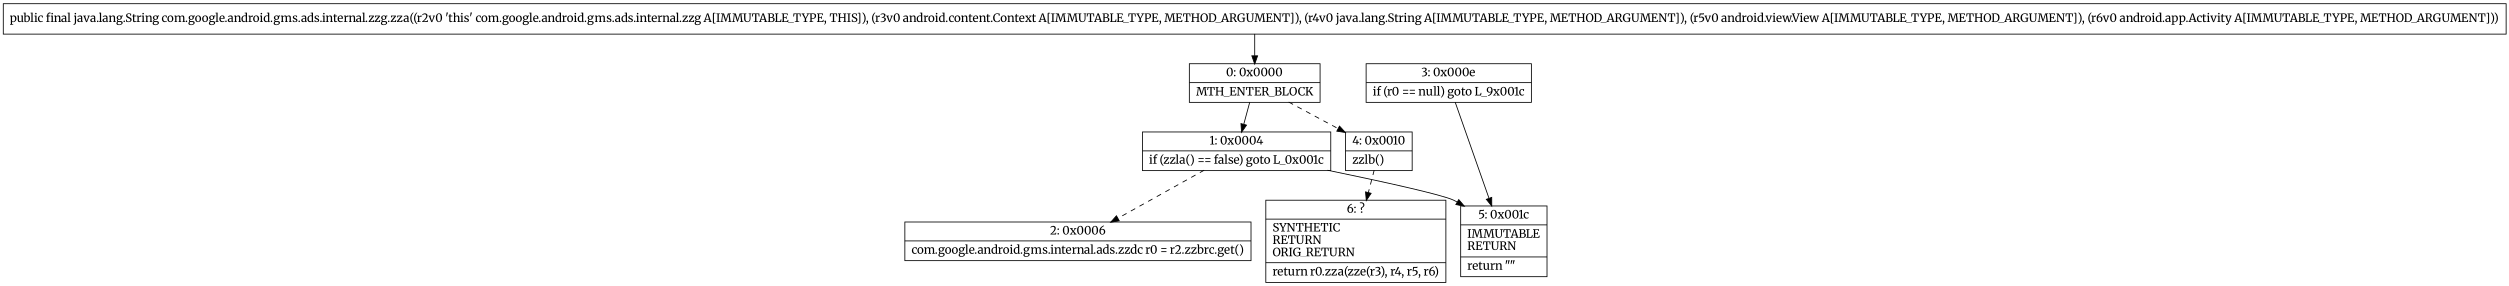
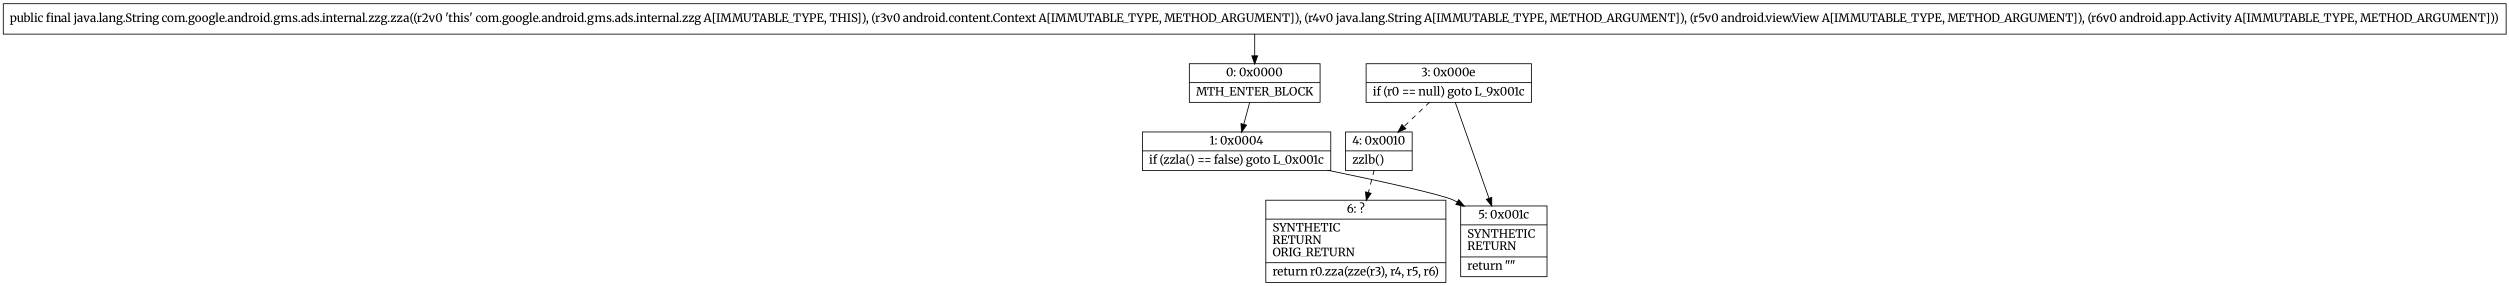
(1313, 115) -> (1417, 114)
(1504, 234) -> (1501, 234)
(1078, 241) -> none
